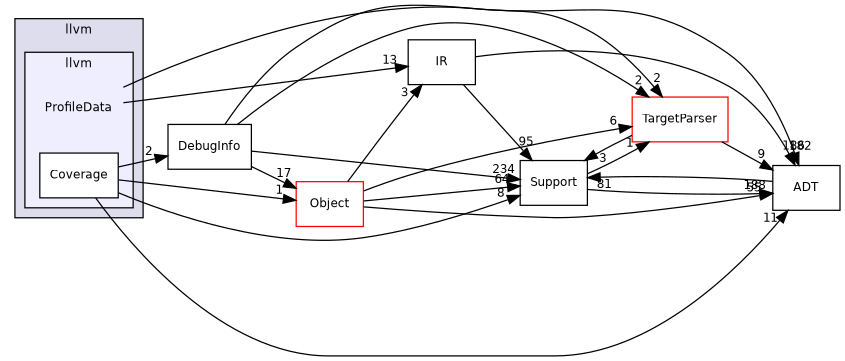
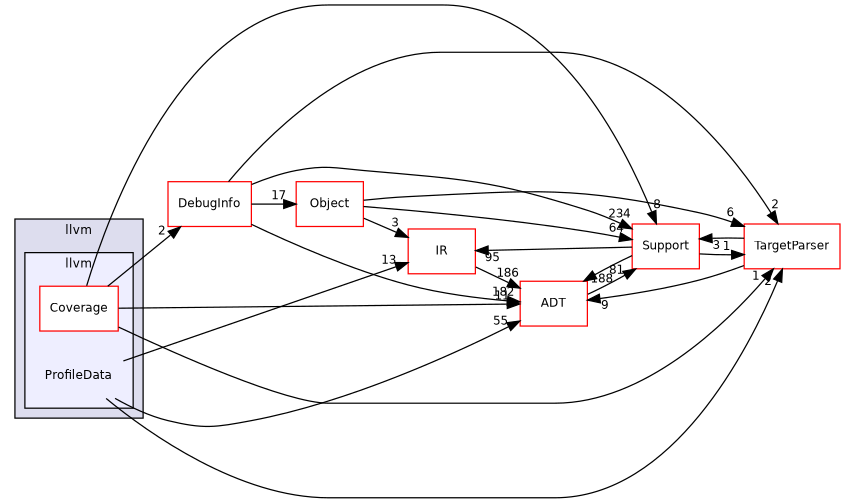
(442, 62) -> (442, 251)
(493, 118) -> (560, 249)
(210, 147) -> (210, 204)
(79, 175) -> (79, 309)
(554, 183) -> (666, 246)
(806, 188) -> (554, 304)
(201, 189) -> (455, 403)
(562, 218) -> (296, 410)
